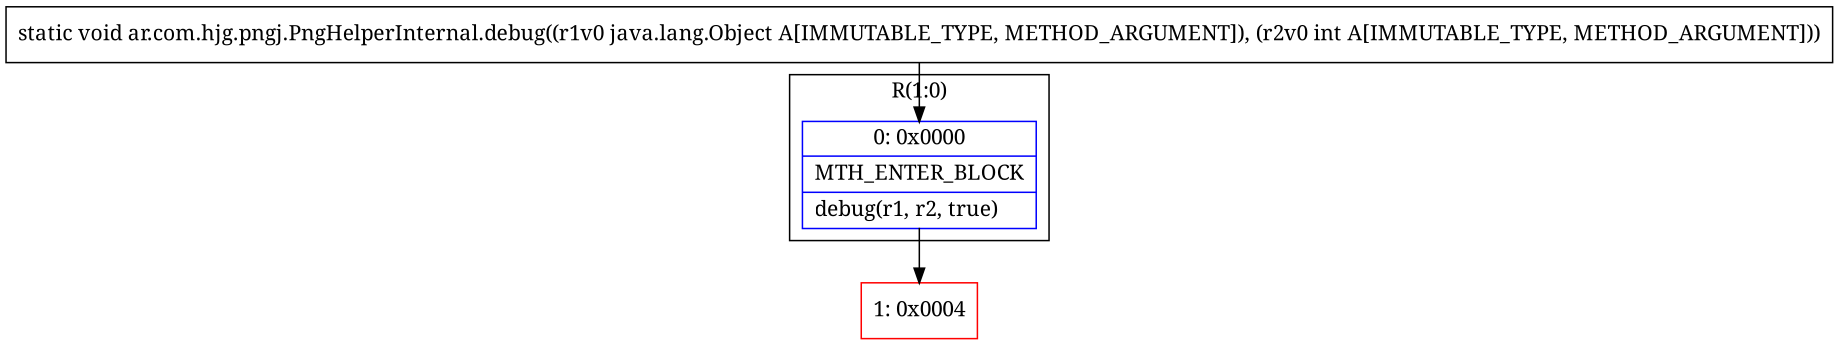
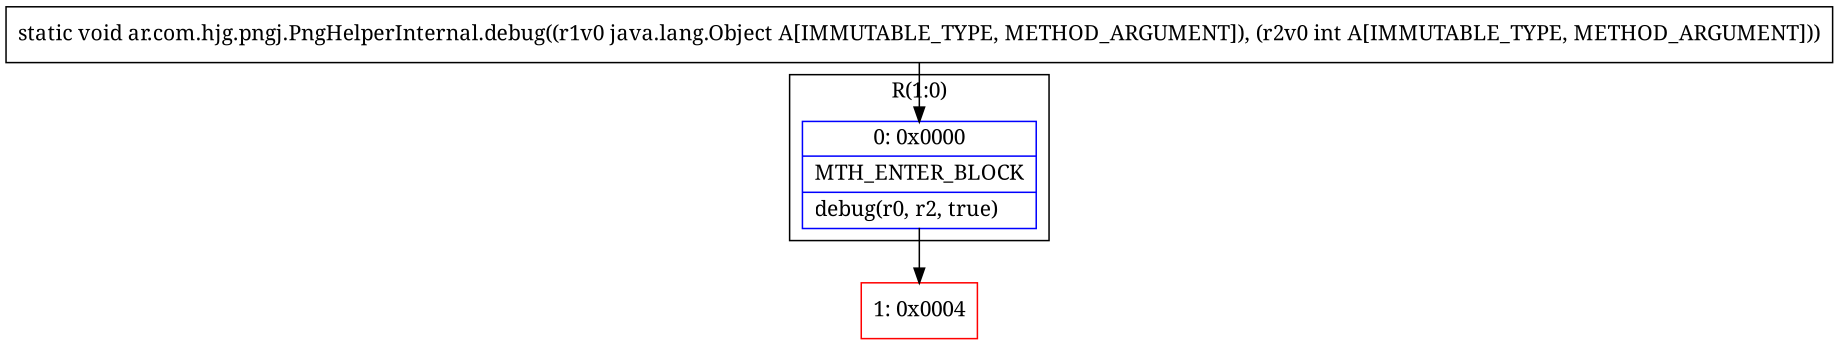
(907, 210) -> (907, 210)
